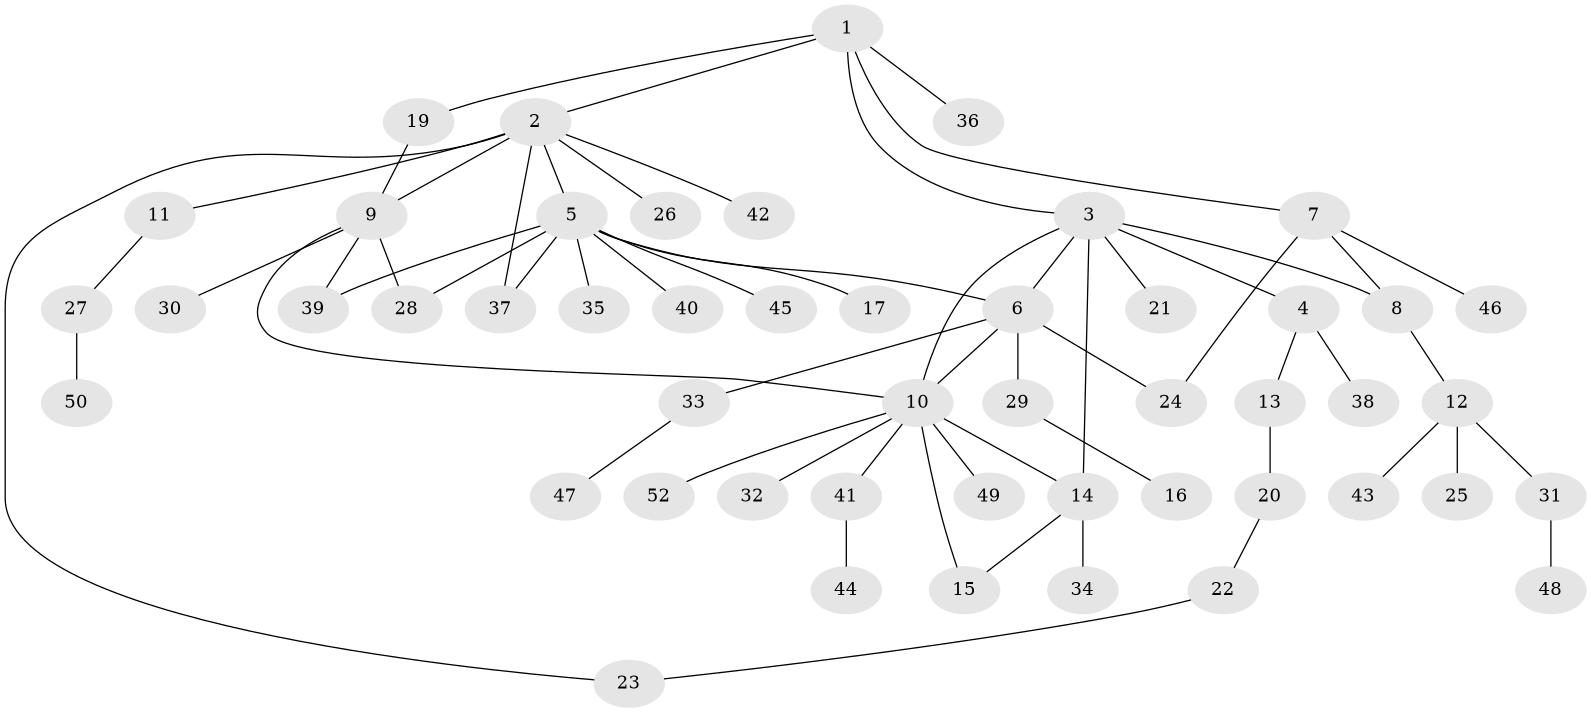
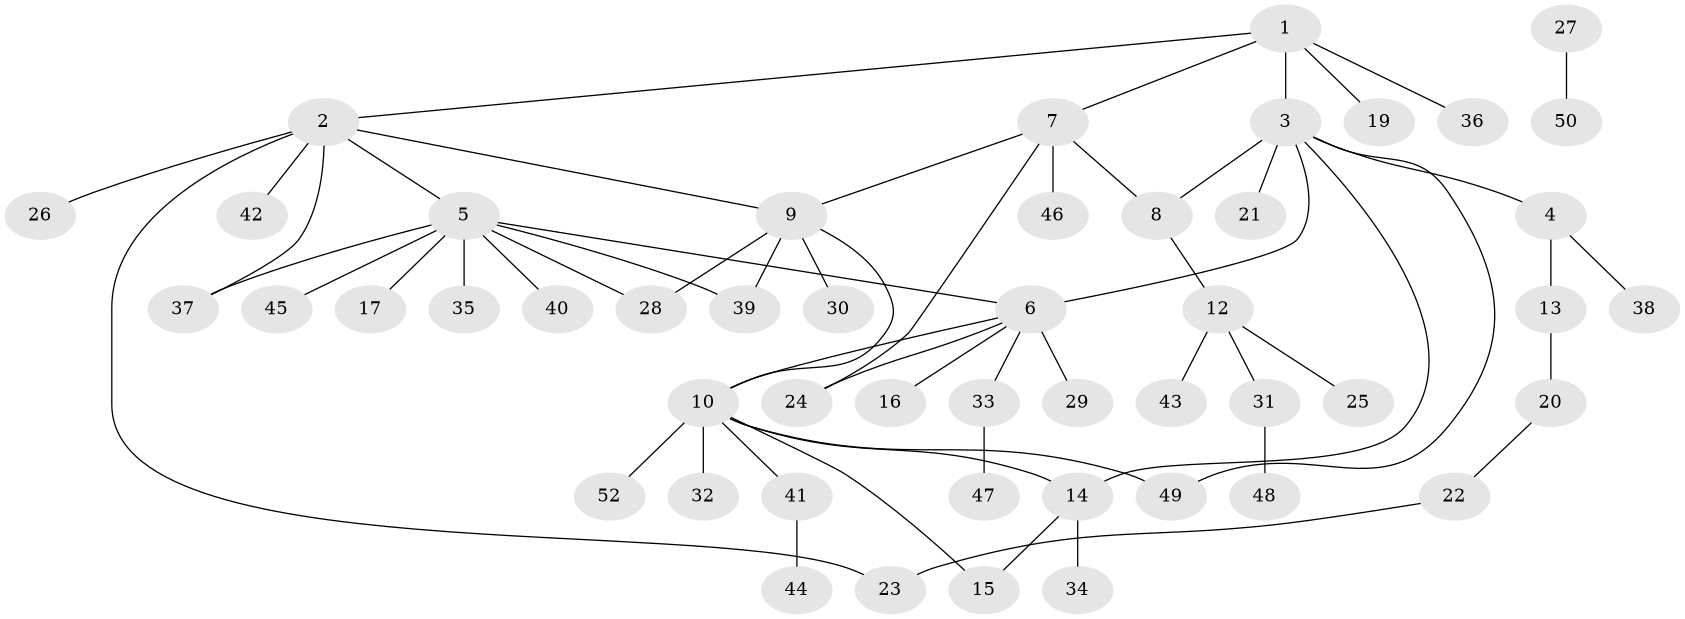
(393, 173) -> (922, 169)
(160, 216) -> none
(971, 286) -> (1484, 367)
(1097, 450) -> (961, 356)
